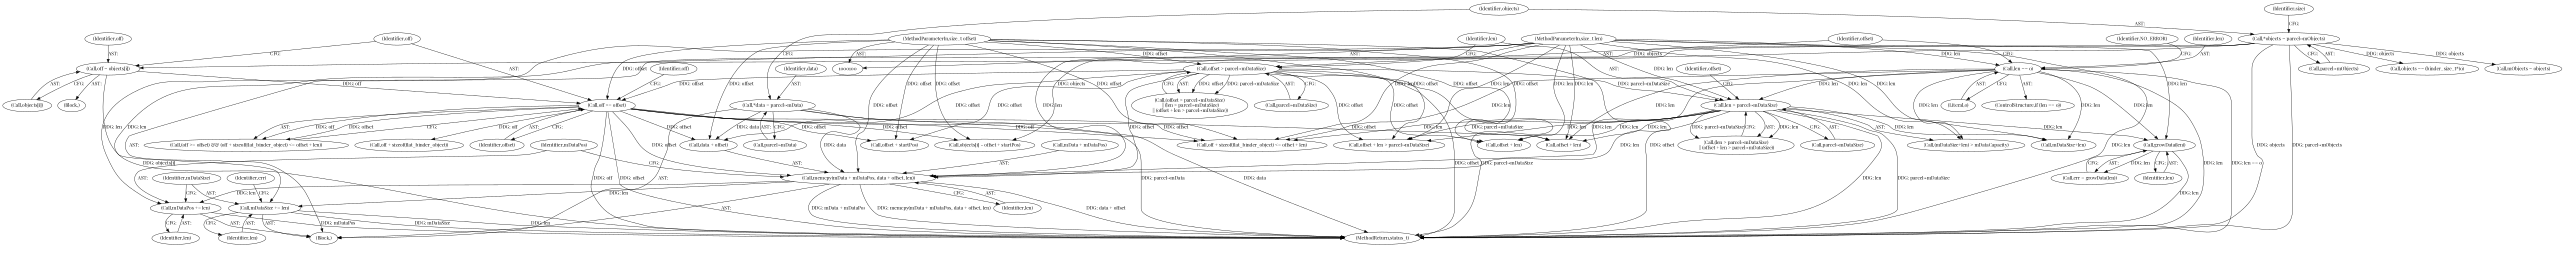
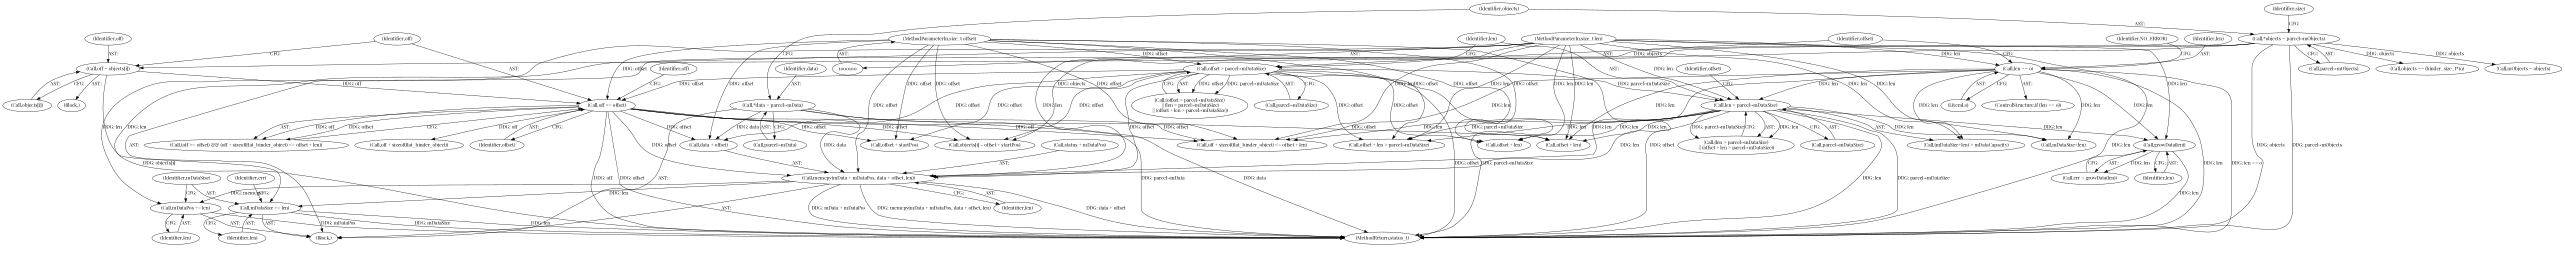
(870, 46) -> (858, 46)
none -> (1080, 92)
(564, 145) -> none
(1080, 145) -> (1080, 145)
(246, 193) -> (246, 193)
